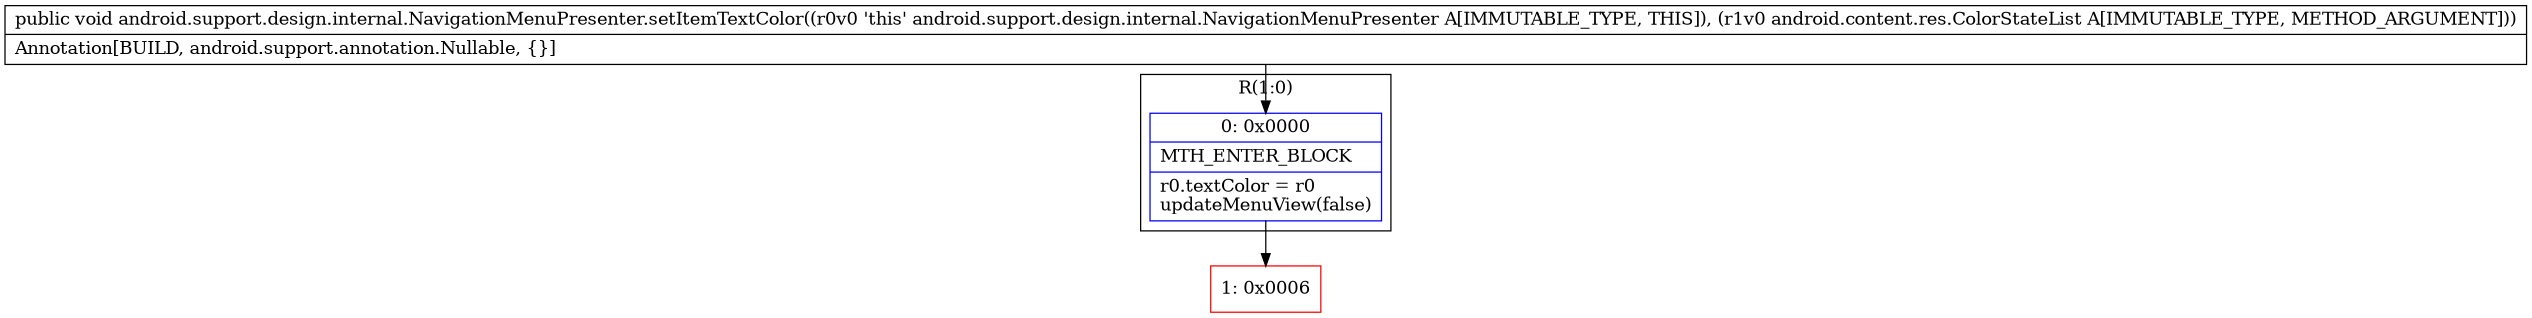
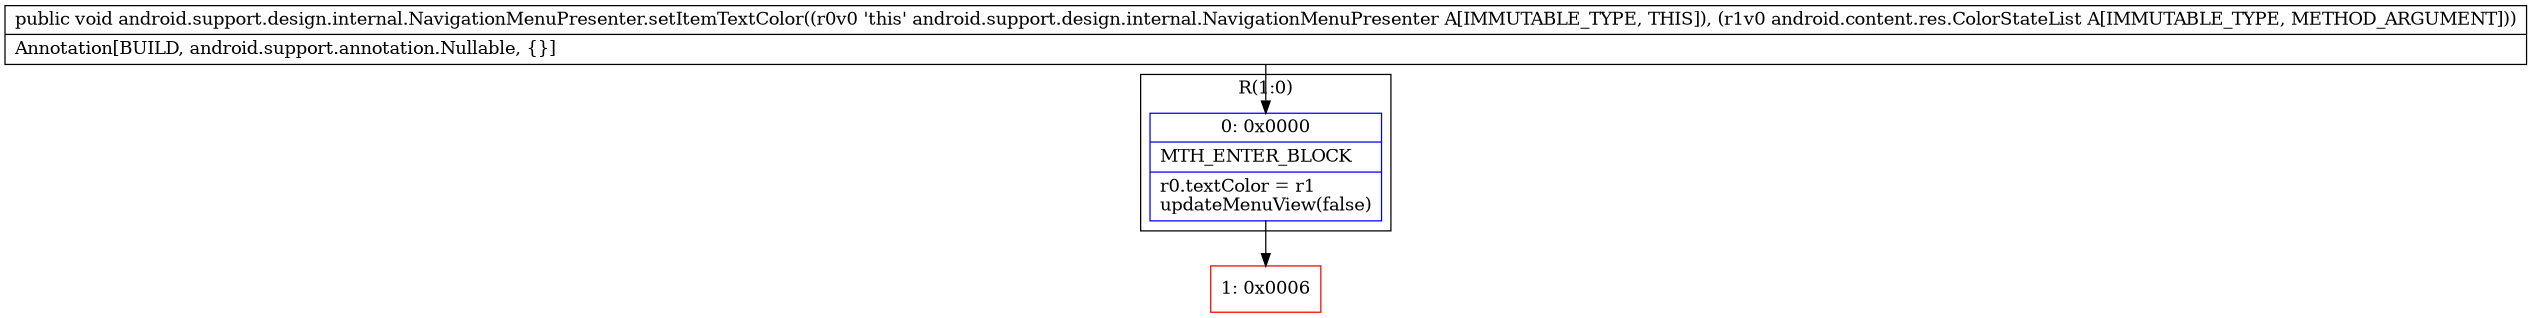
(1238, 186) -> (1238, 186)
